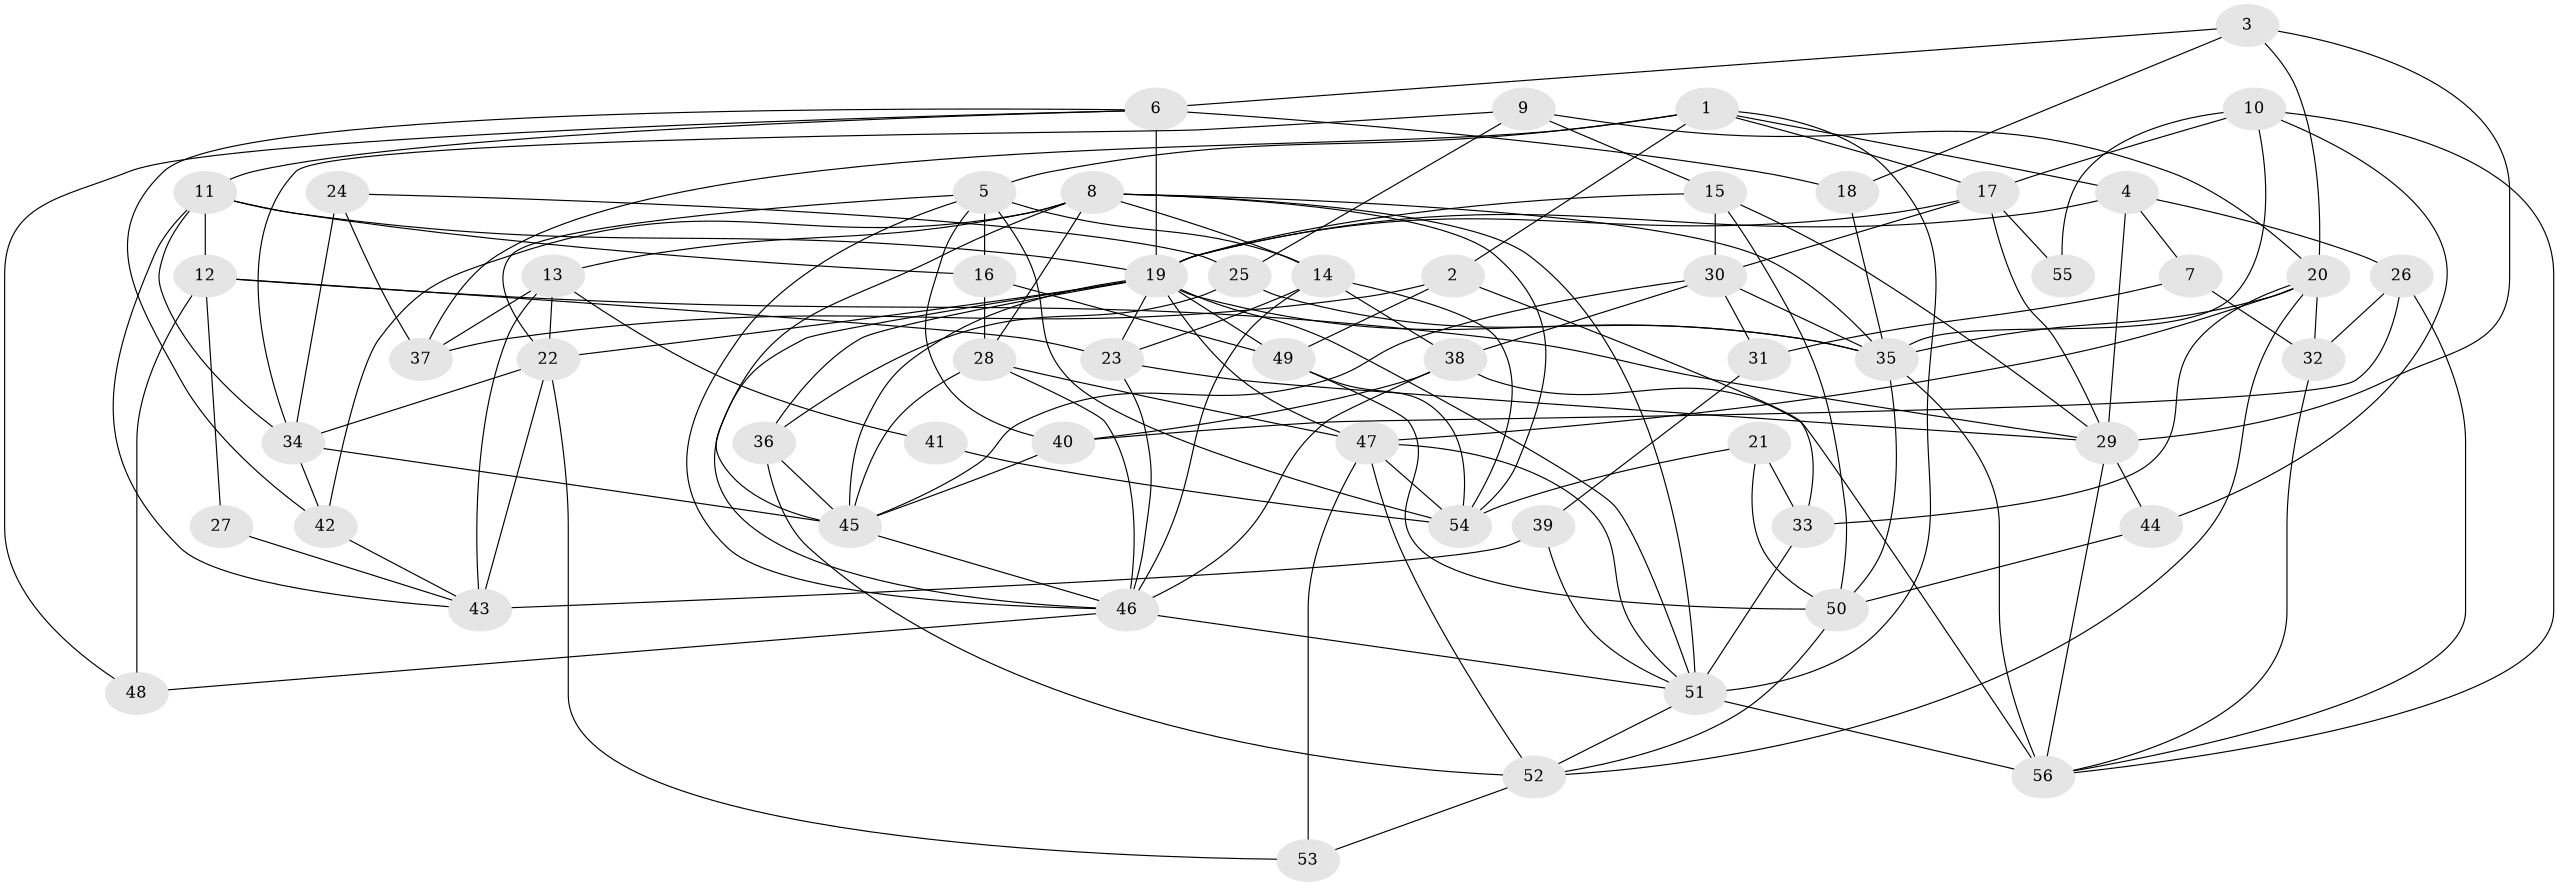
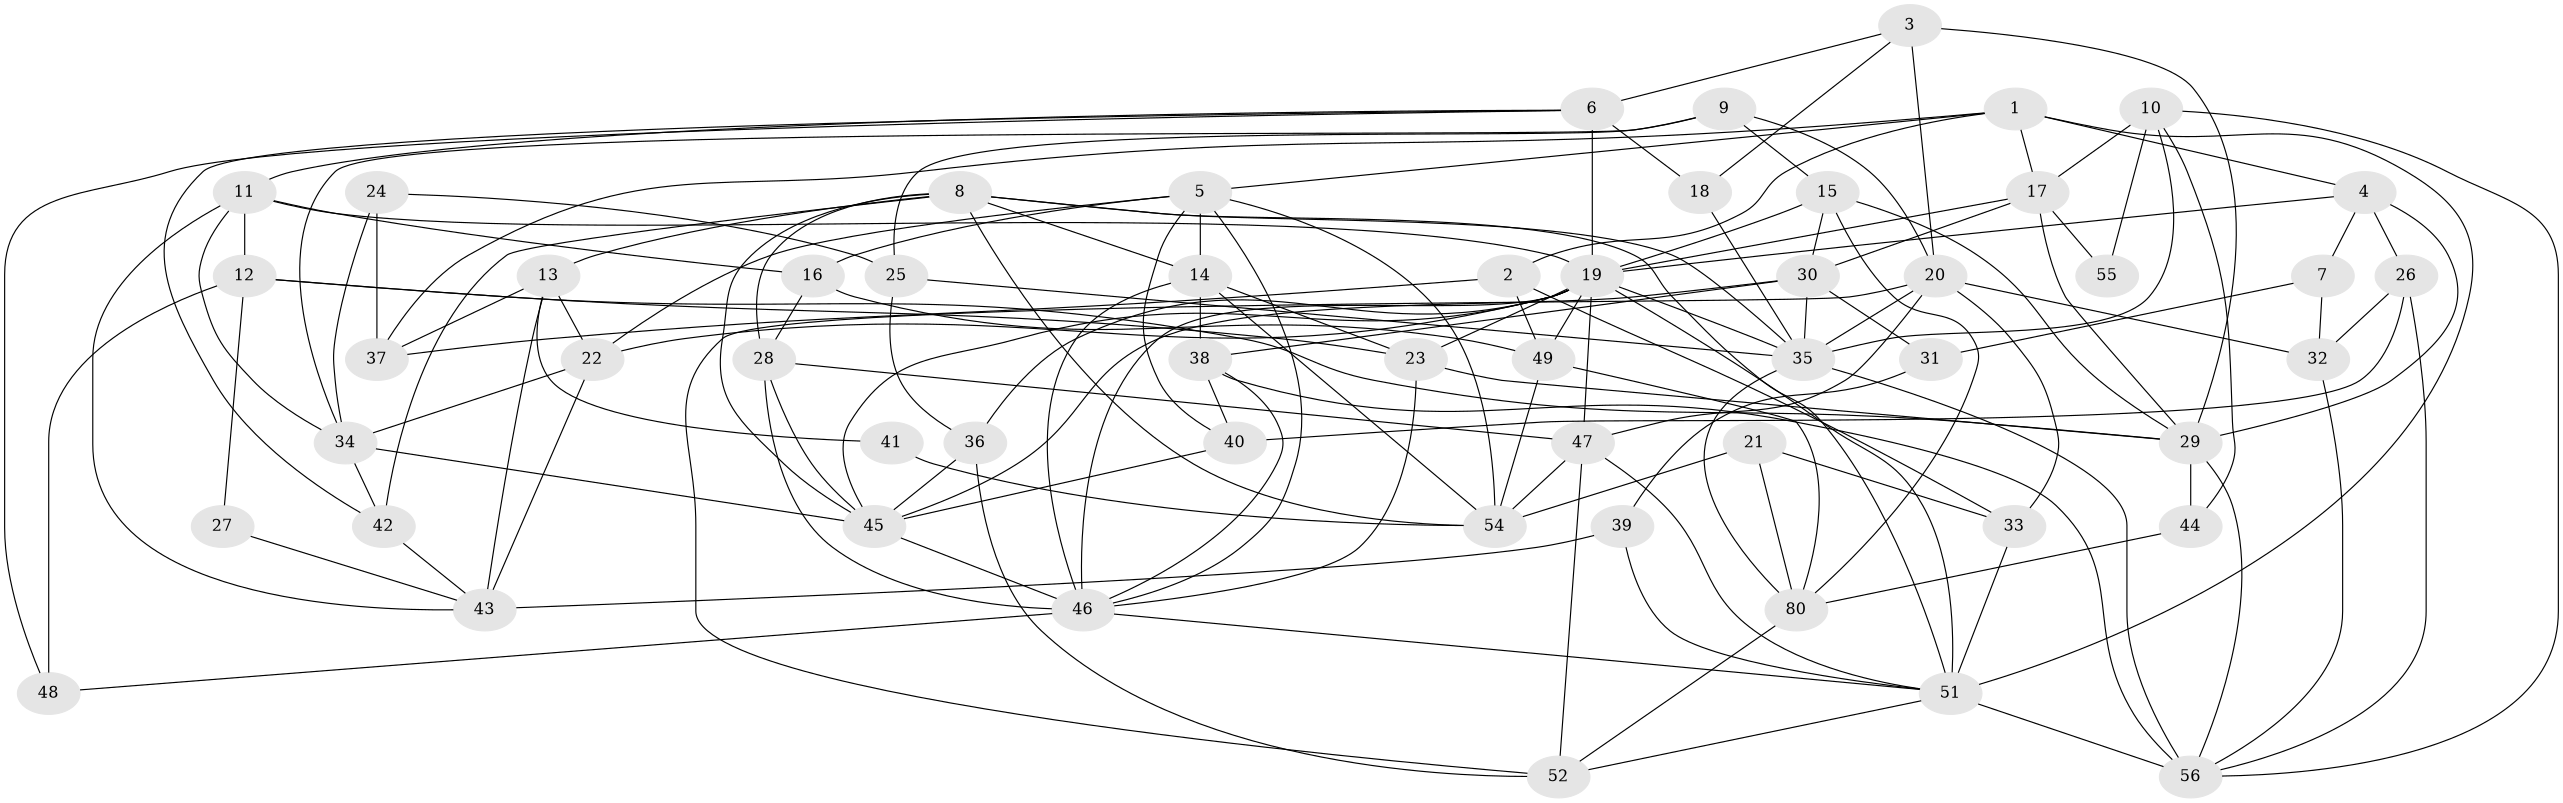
(1837, 610) -> (1796, 610)
(1308, 861) -> none
